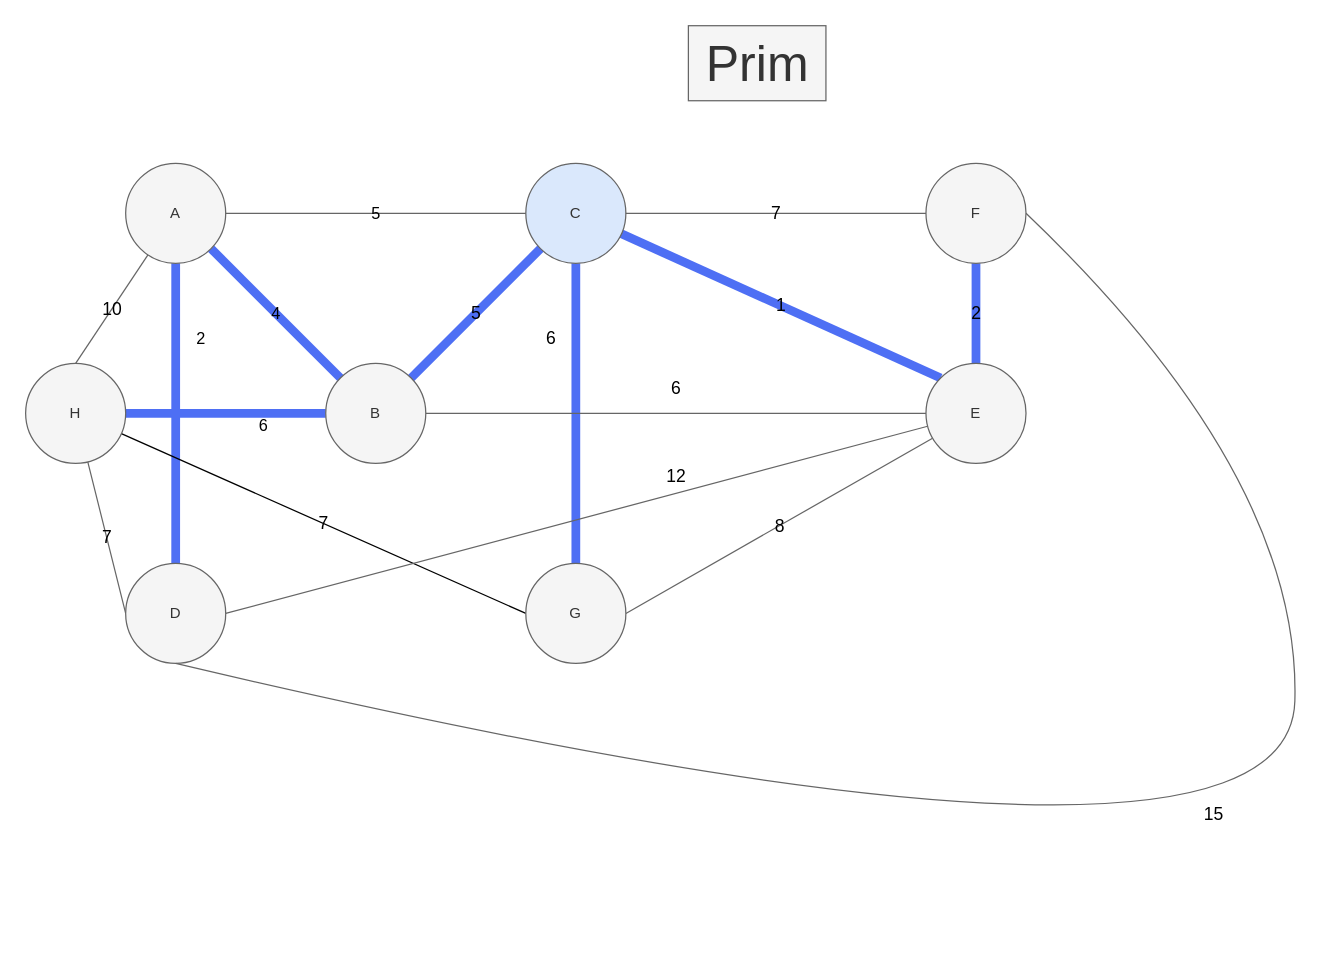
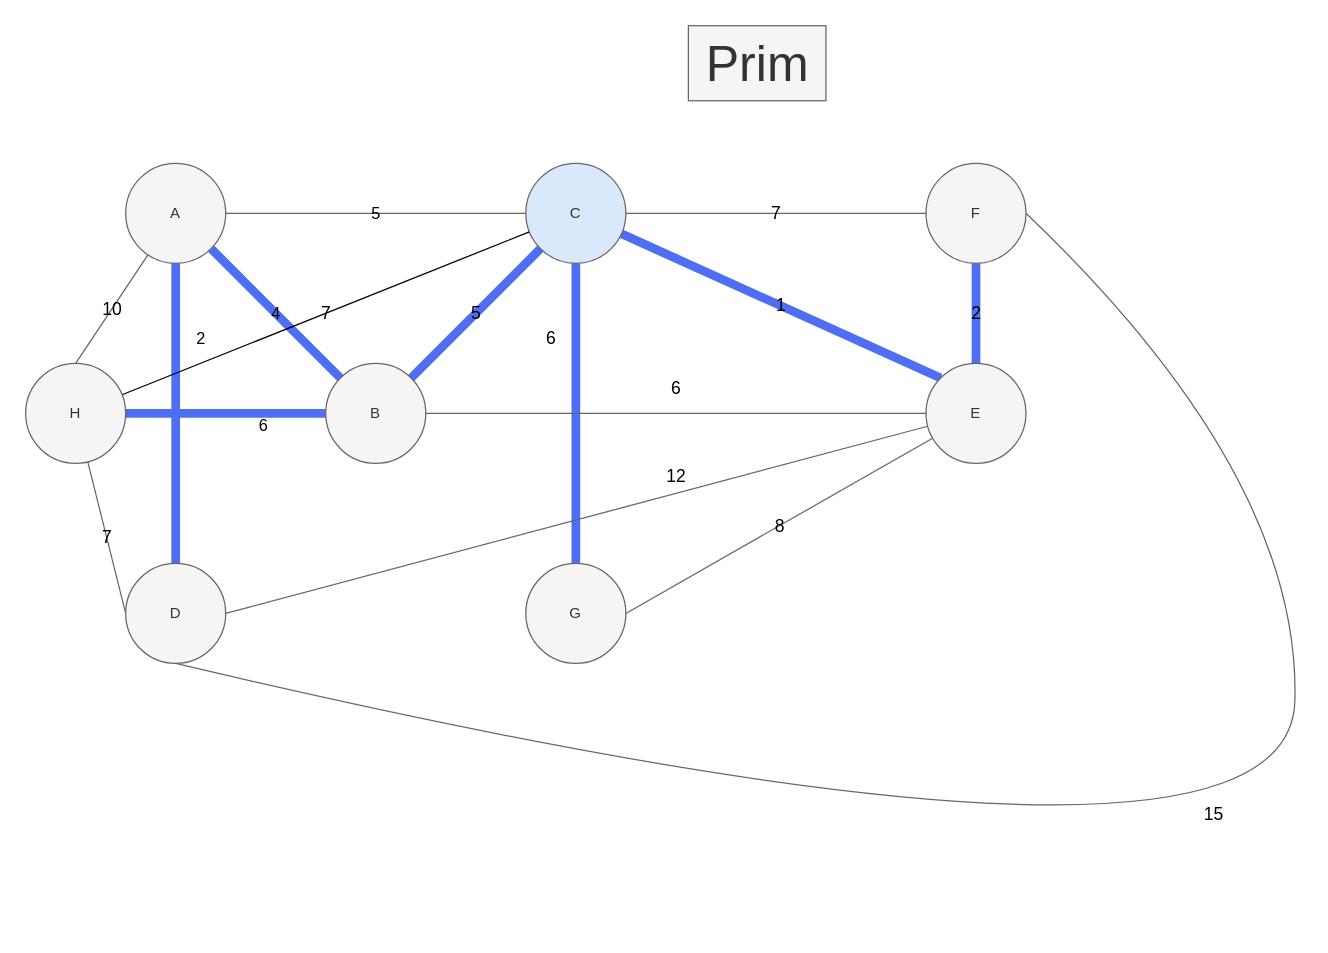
(323, 523) -> (326, 313)
